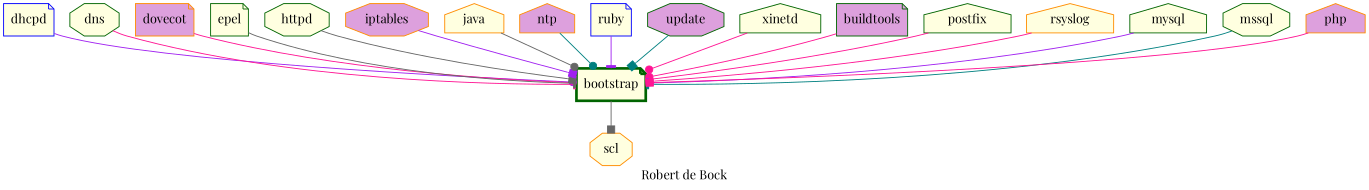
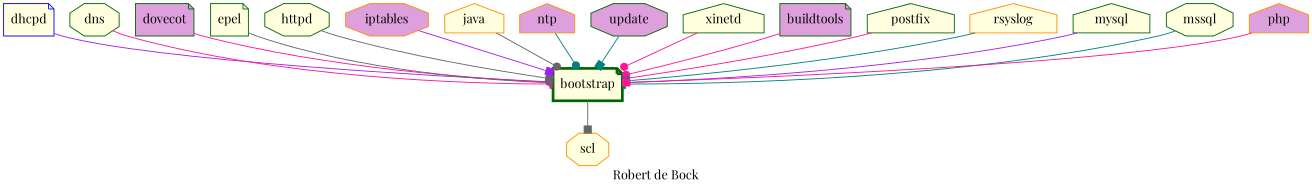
(165, 20) -> (165, 20)
(611, 20) -> none
(844, 63) -> (804, 62)
